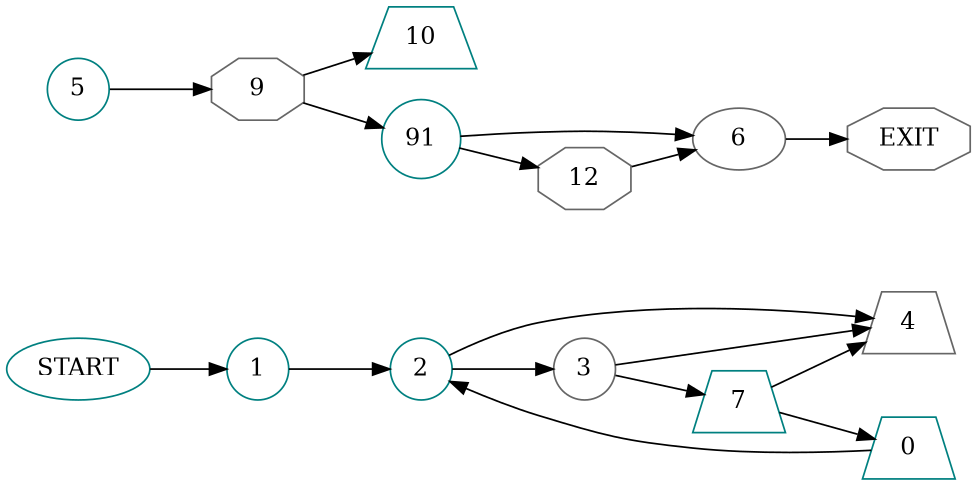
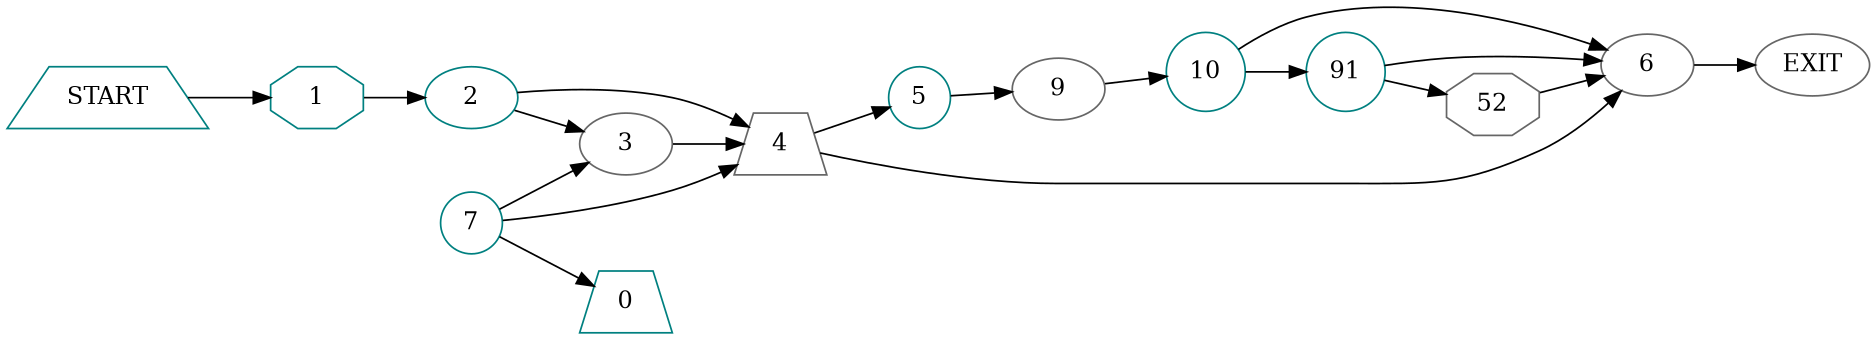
none -> (1412, 8)
(421, 38) -> (1206, 72)
(258, 89) -> (1059, 89)
(335, 113) -> (1267, 72)
none -> (844, 123)
(909, 139) -> (1812, 65)
(585, 179) -> (1493, 105)
none -> (1223, 183)
(78, 369) -> (108, 98)
(258, 369) -> (317, 98)
(421, 369) -> (471, 98)
(585, 369) -> (626, 144)
(651, 383) -> (536, 190)
(739, 402) -> (471, 223)
(665, 445) -> none
